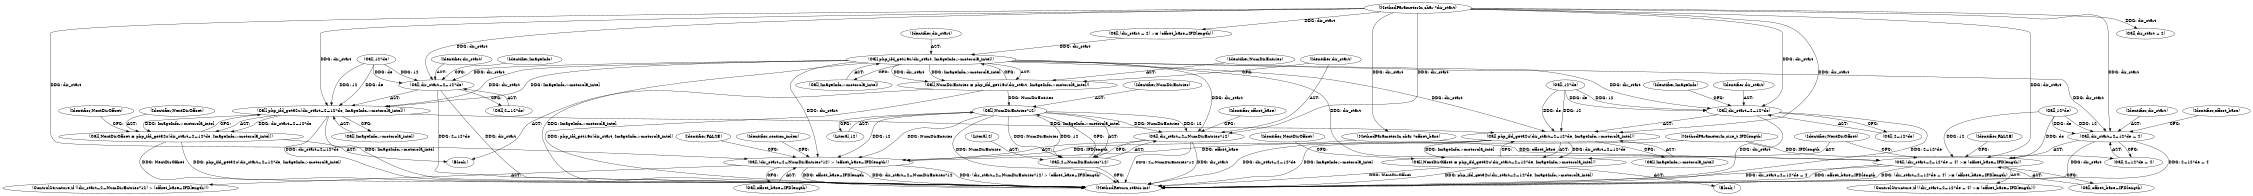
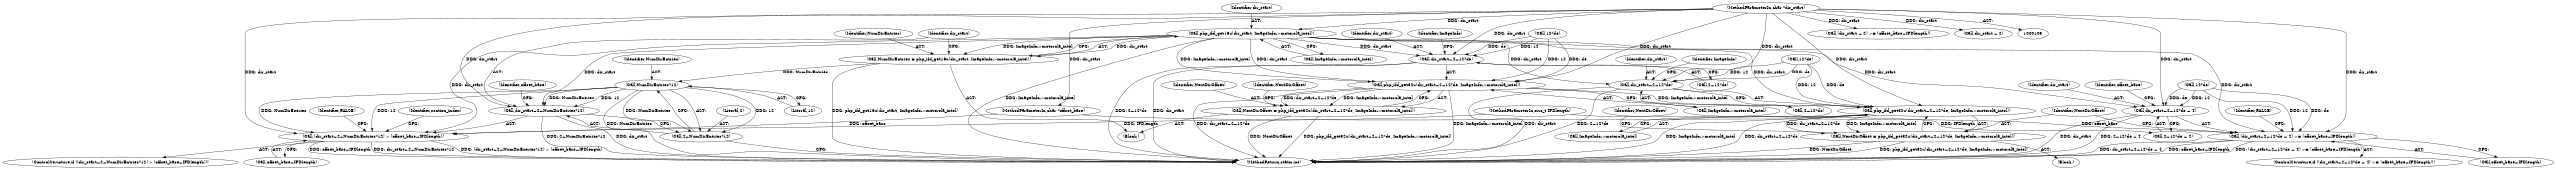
none -> (2033, 34)
(1048, 46) -> (1508, 16)
